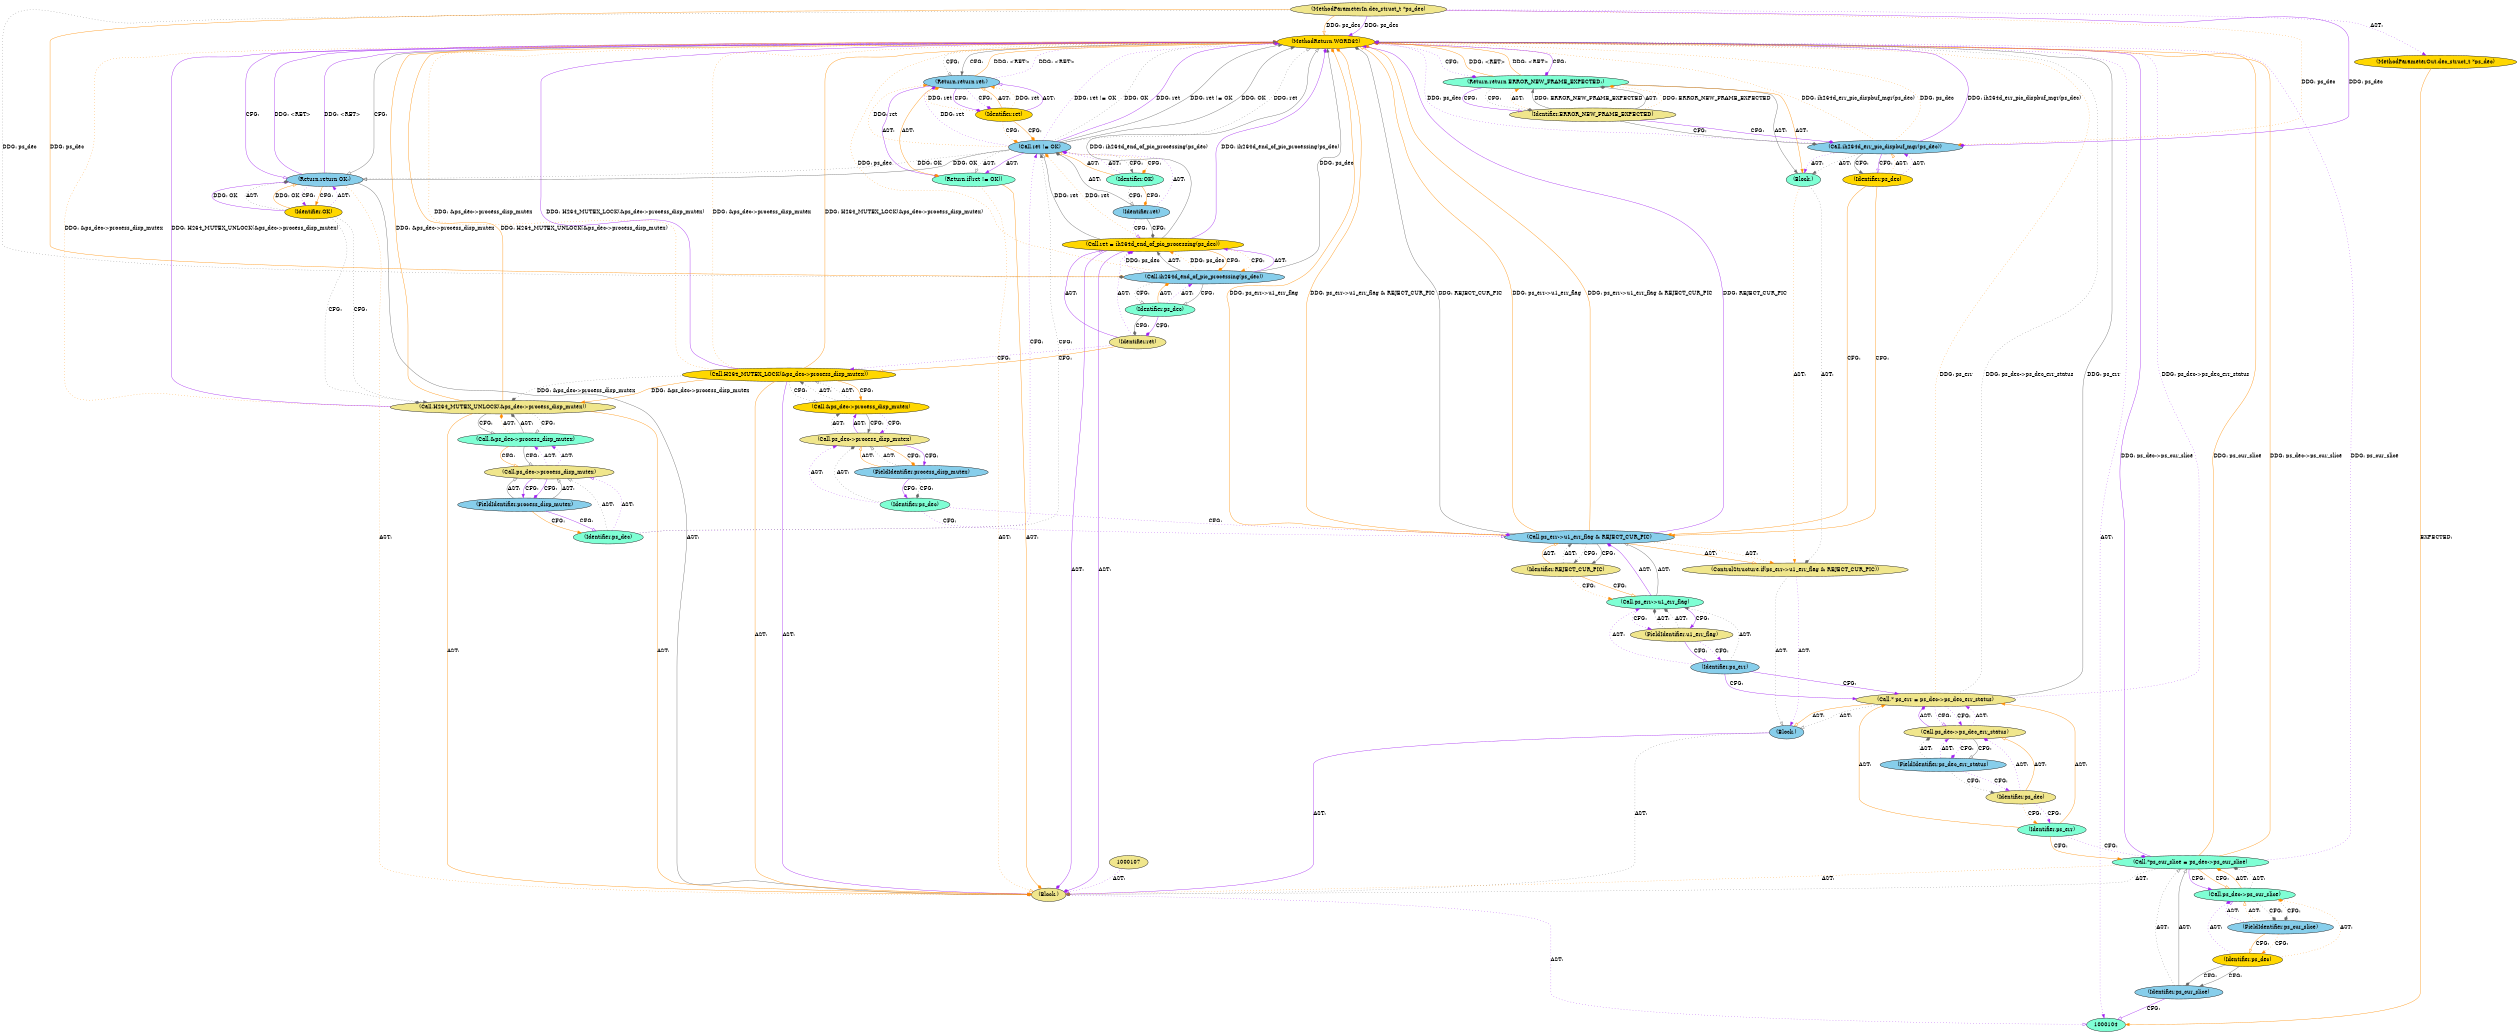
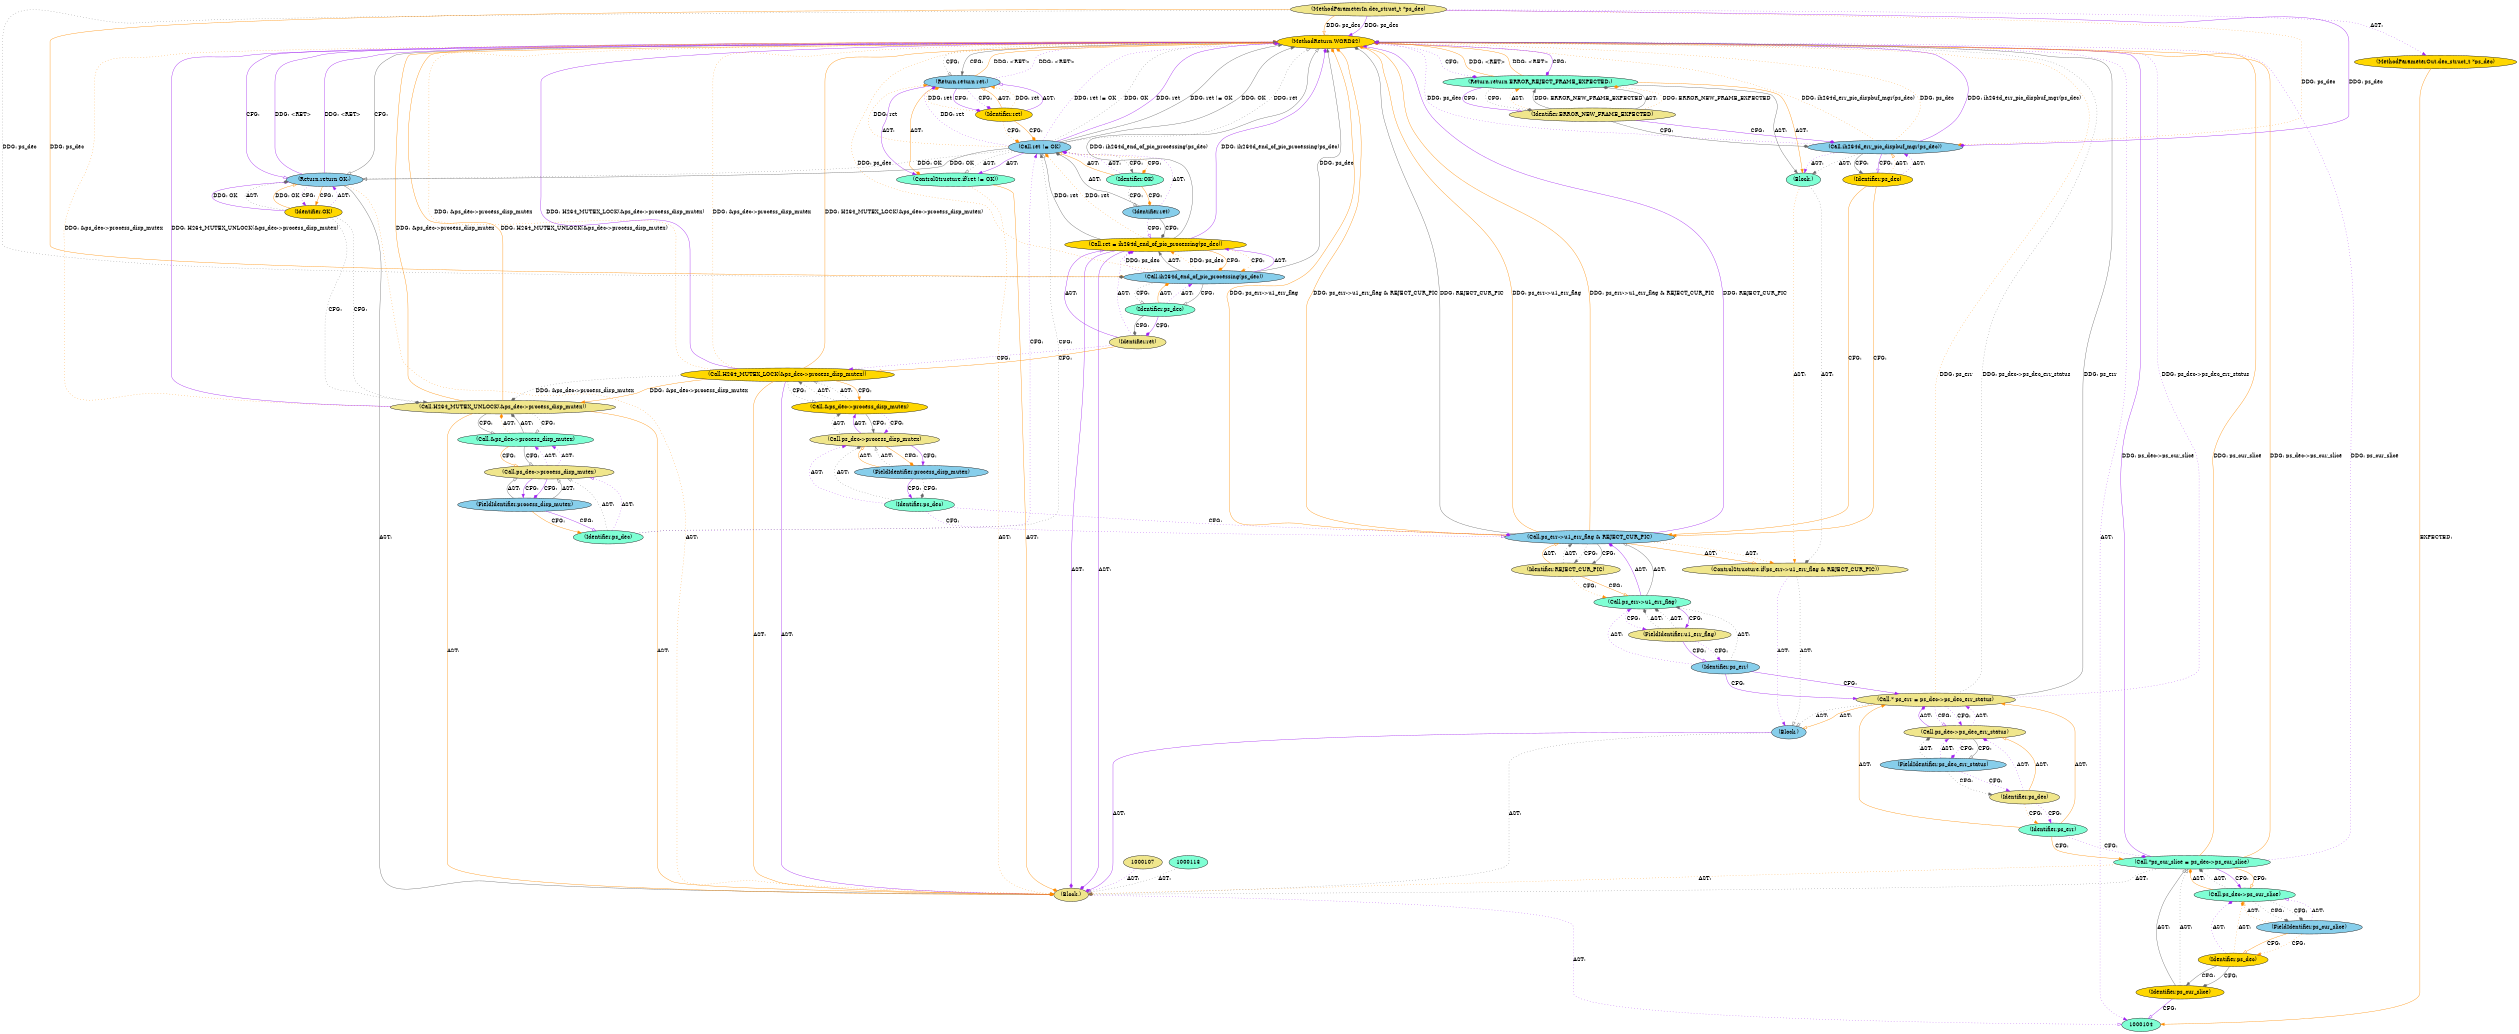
(1536, 82) -> (1540, 82)
(974, 180) -> (956, 180)
none -> (1188, 862)
(2179, 992) -> (2180, 992)
